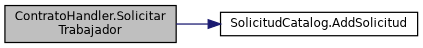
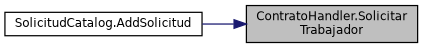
(192, 24) -> (218, 24)
